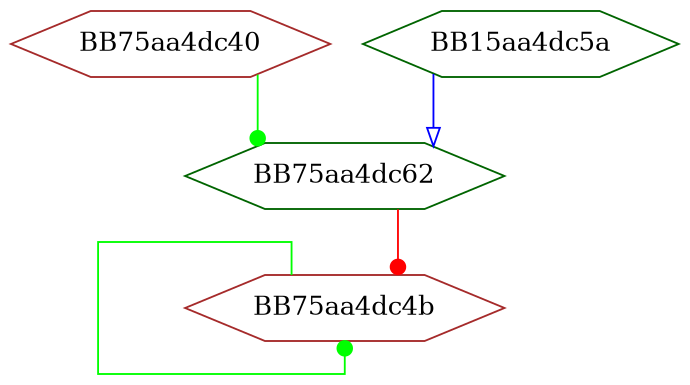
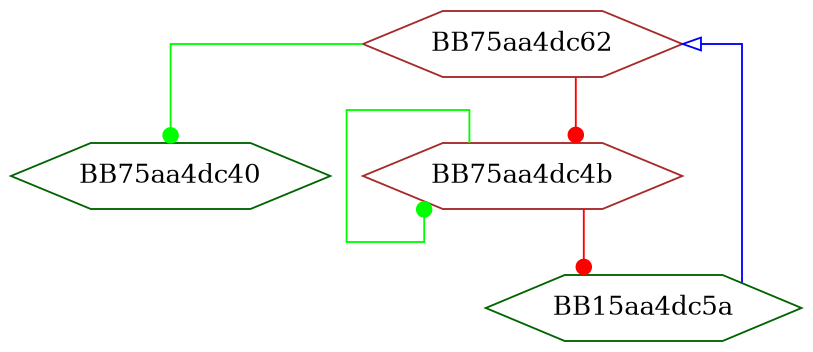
(171, 44) -> (171, 176)
(258, 103) -> (225, 44)
(345, 176) -> (523, 44)
none -> (584, 234)
